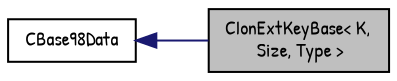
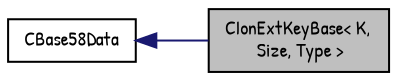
(72, 41) -> (72, 41)
